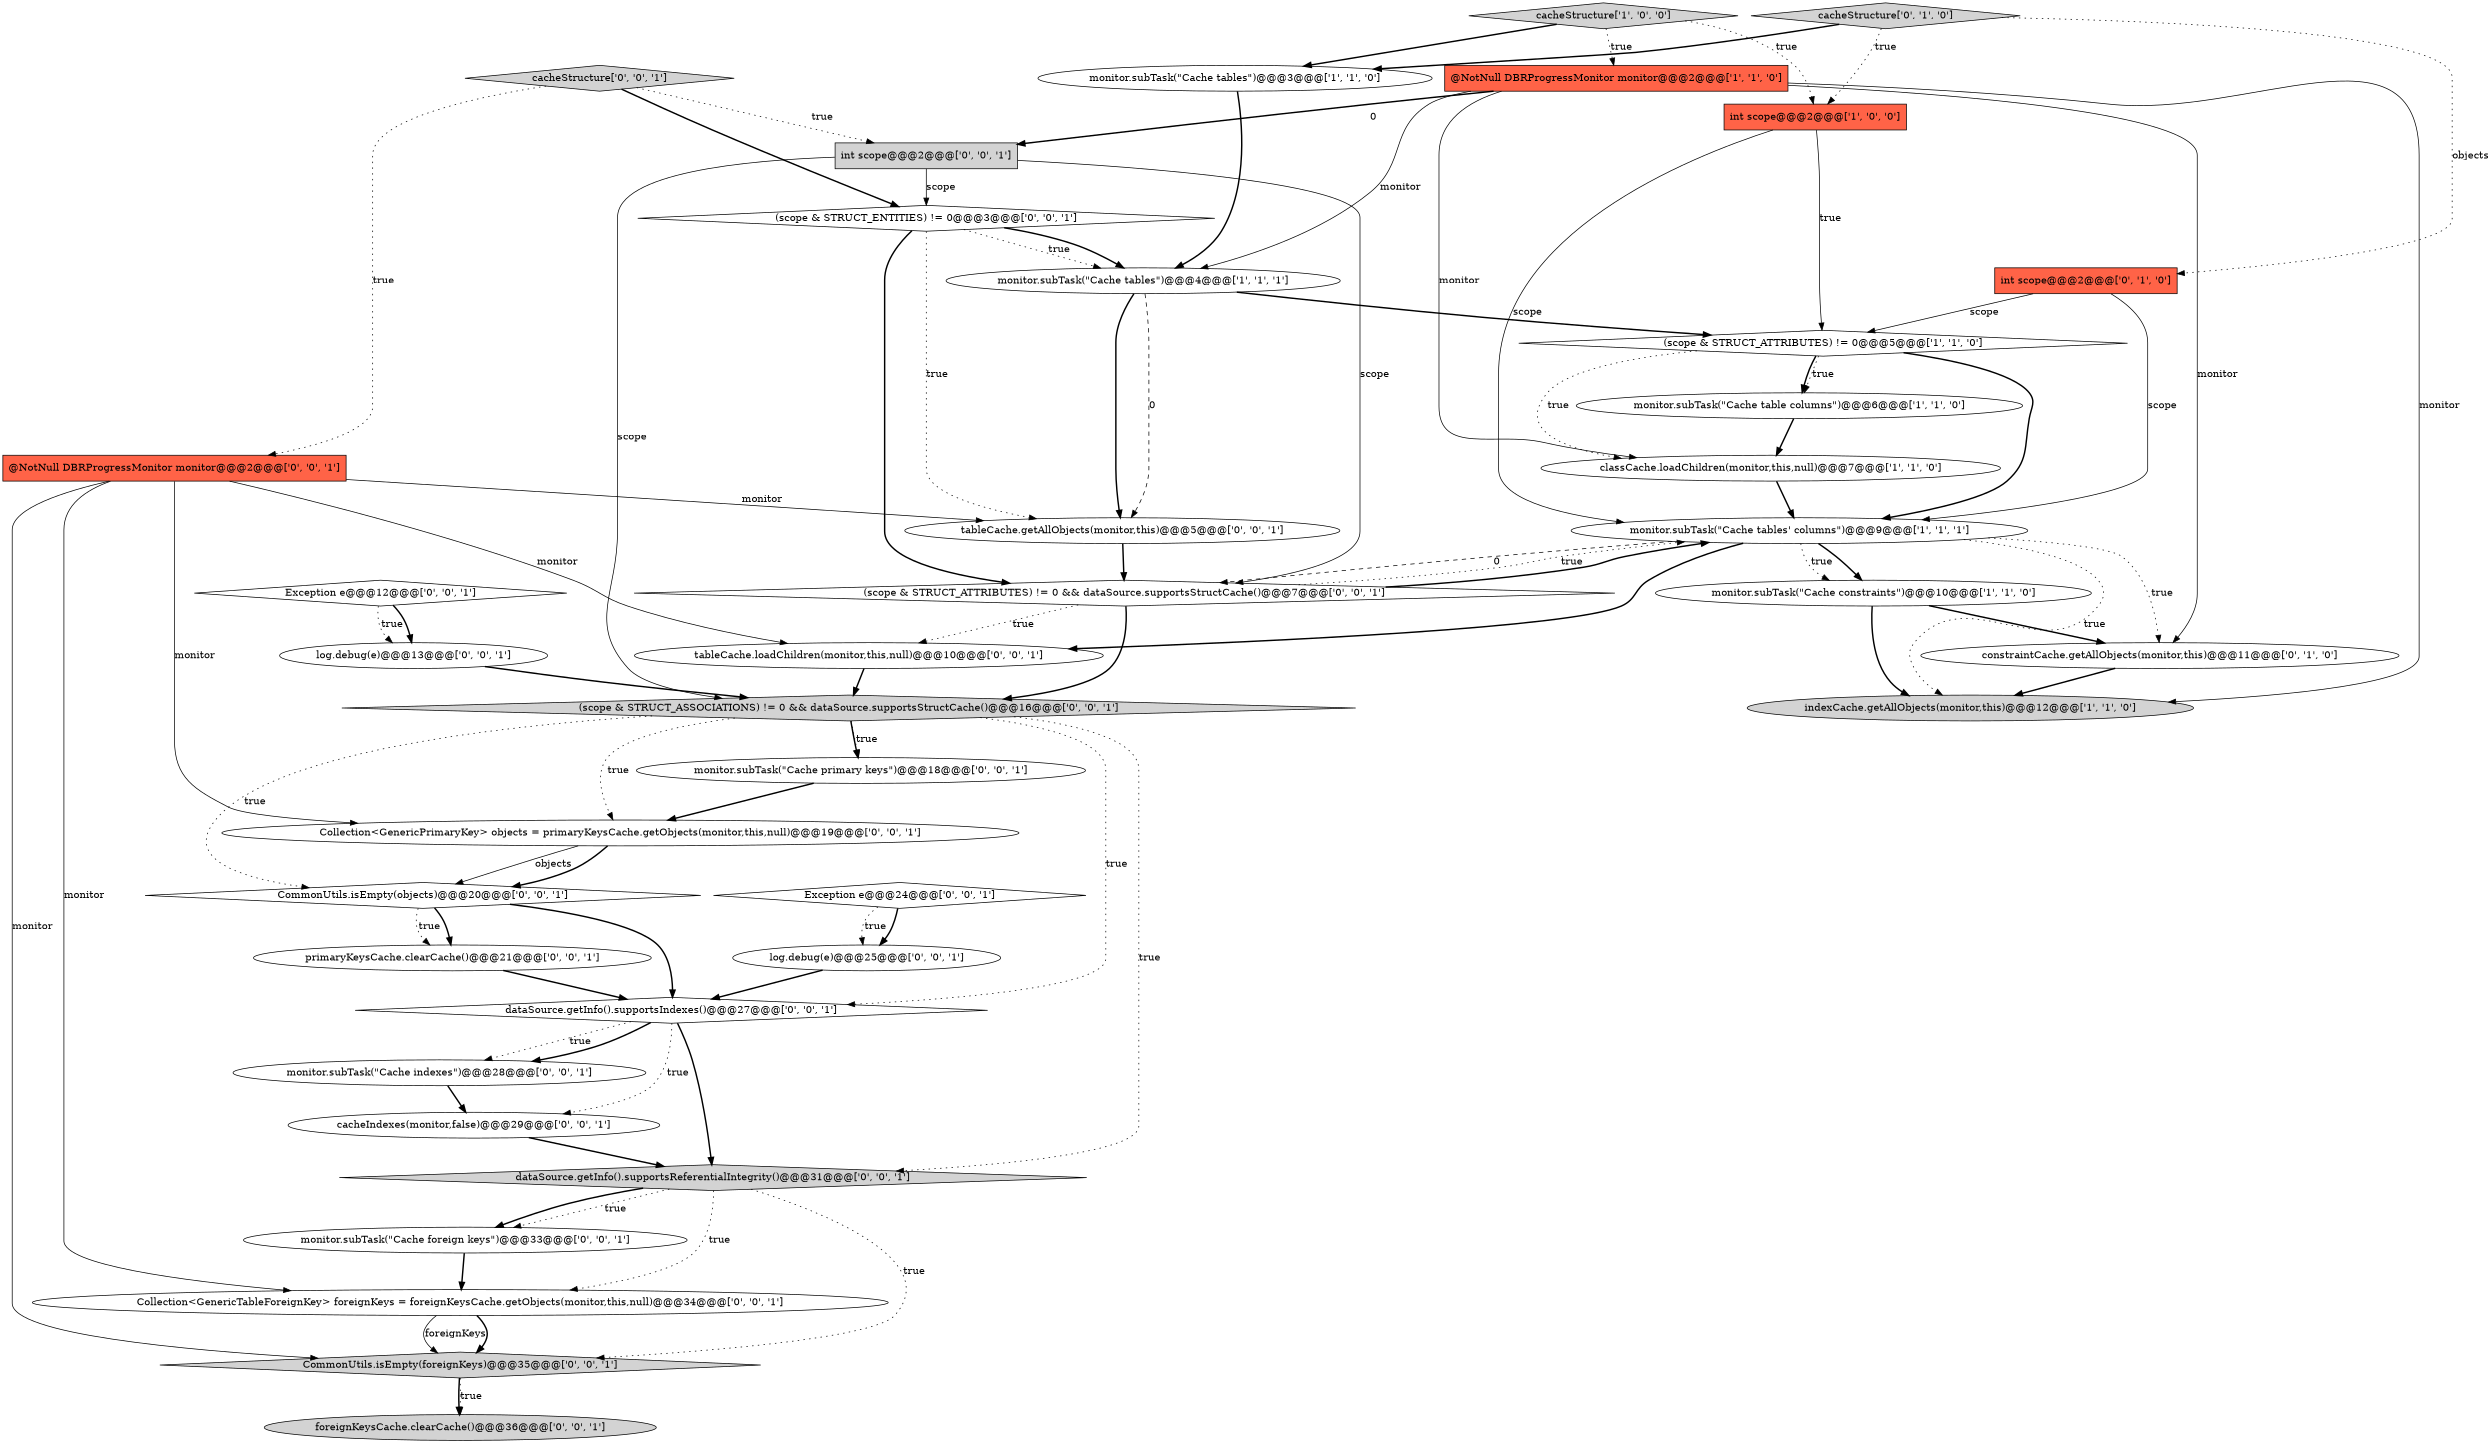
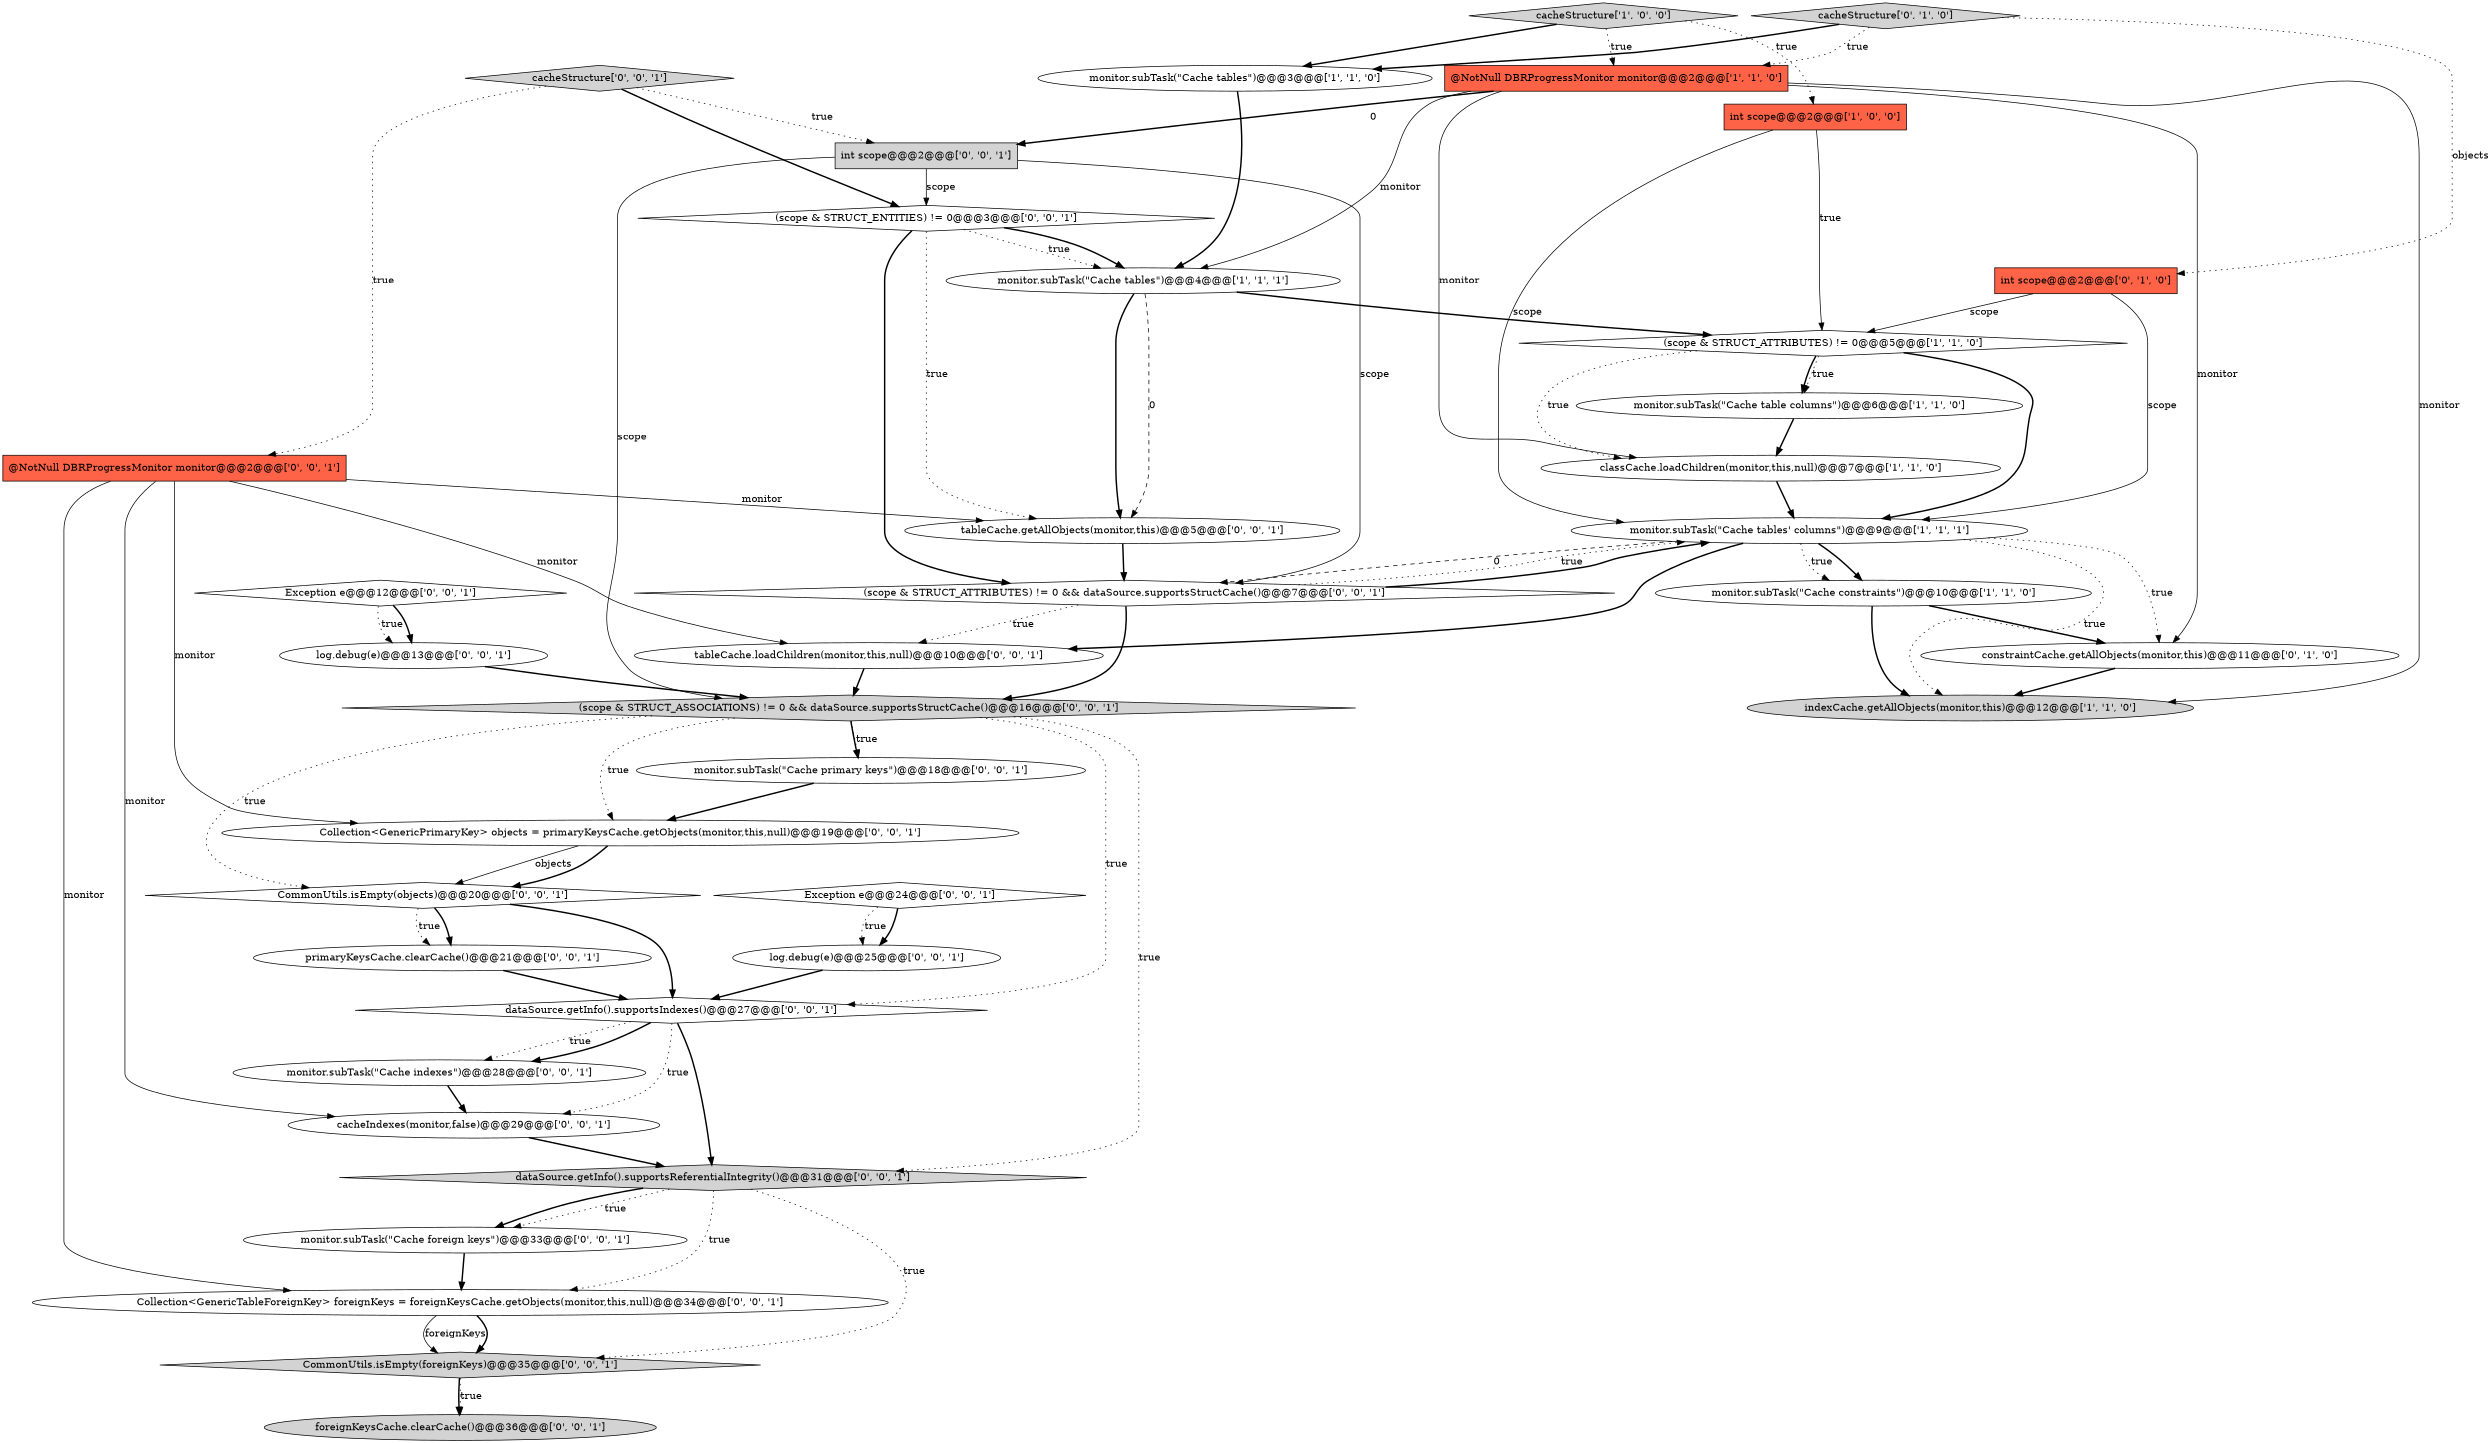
(1860, 66) -> (1823, 55)
(12, 1014) -> (125, 877)
